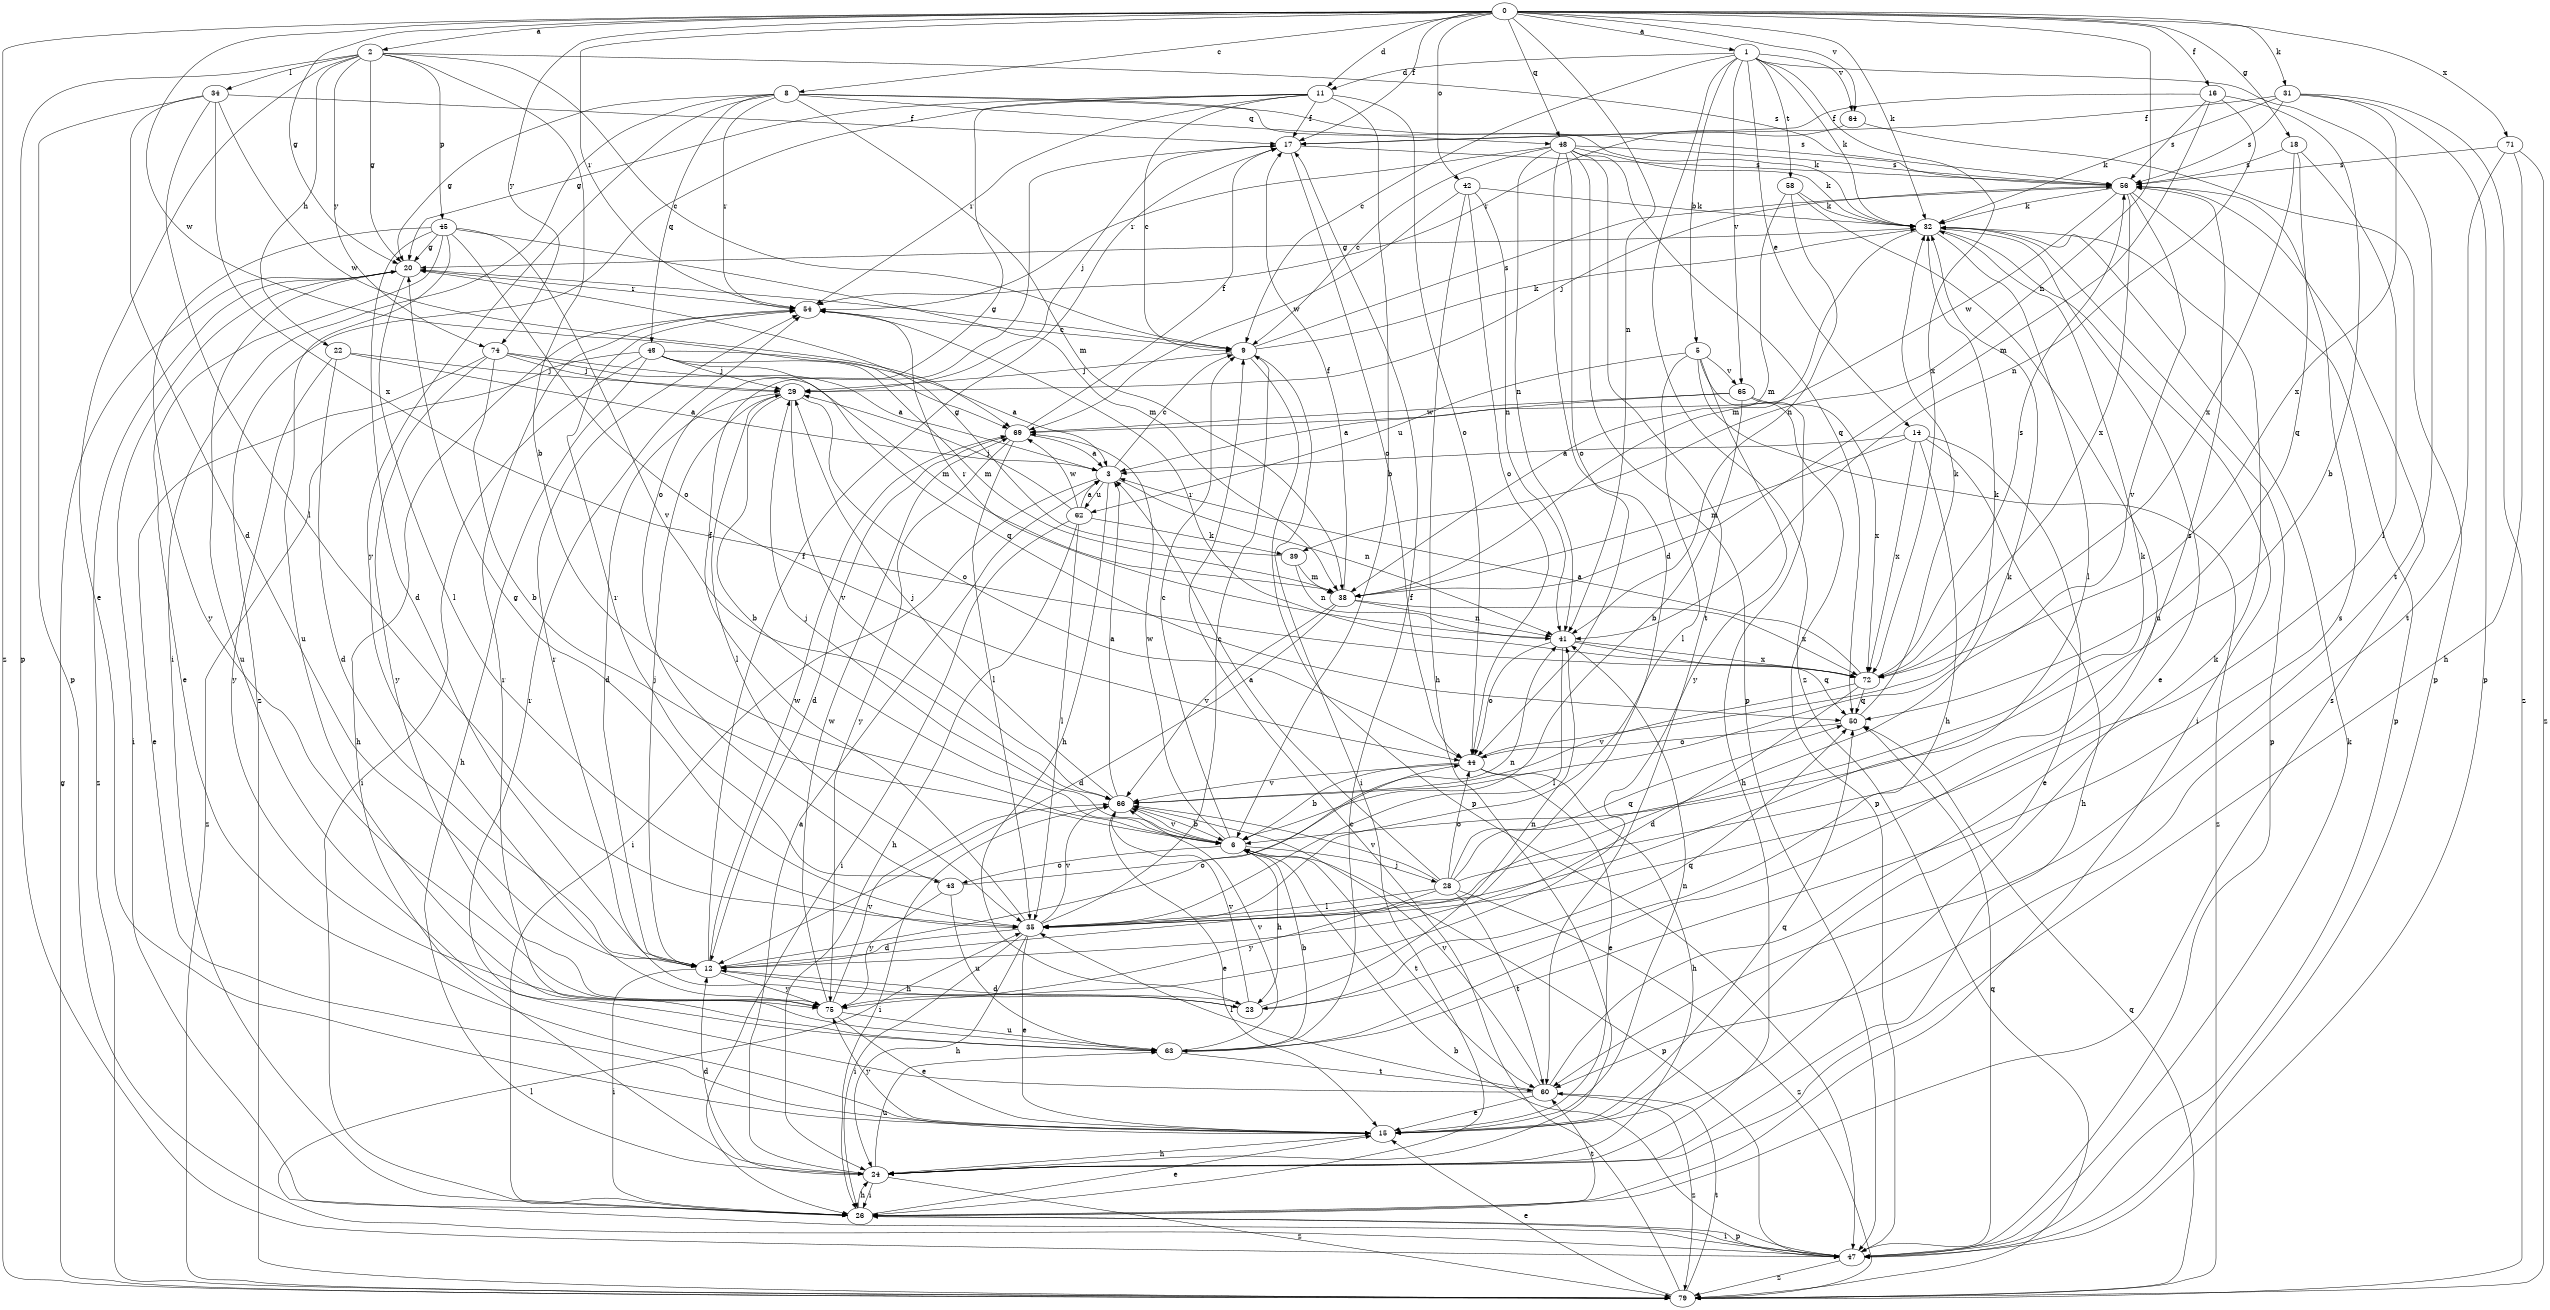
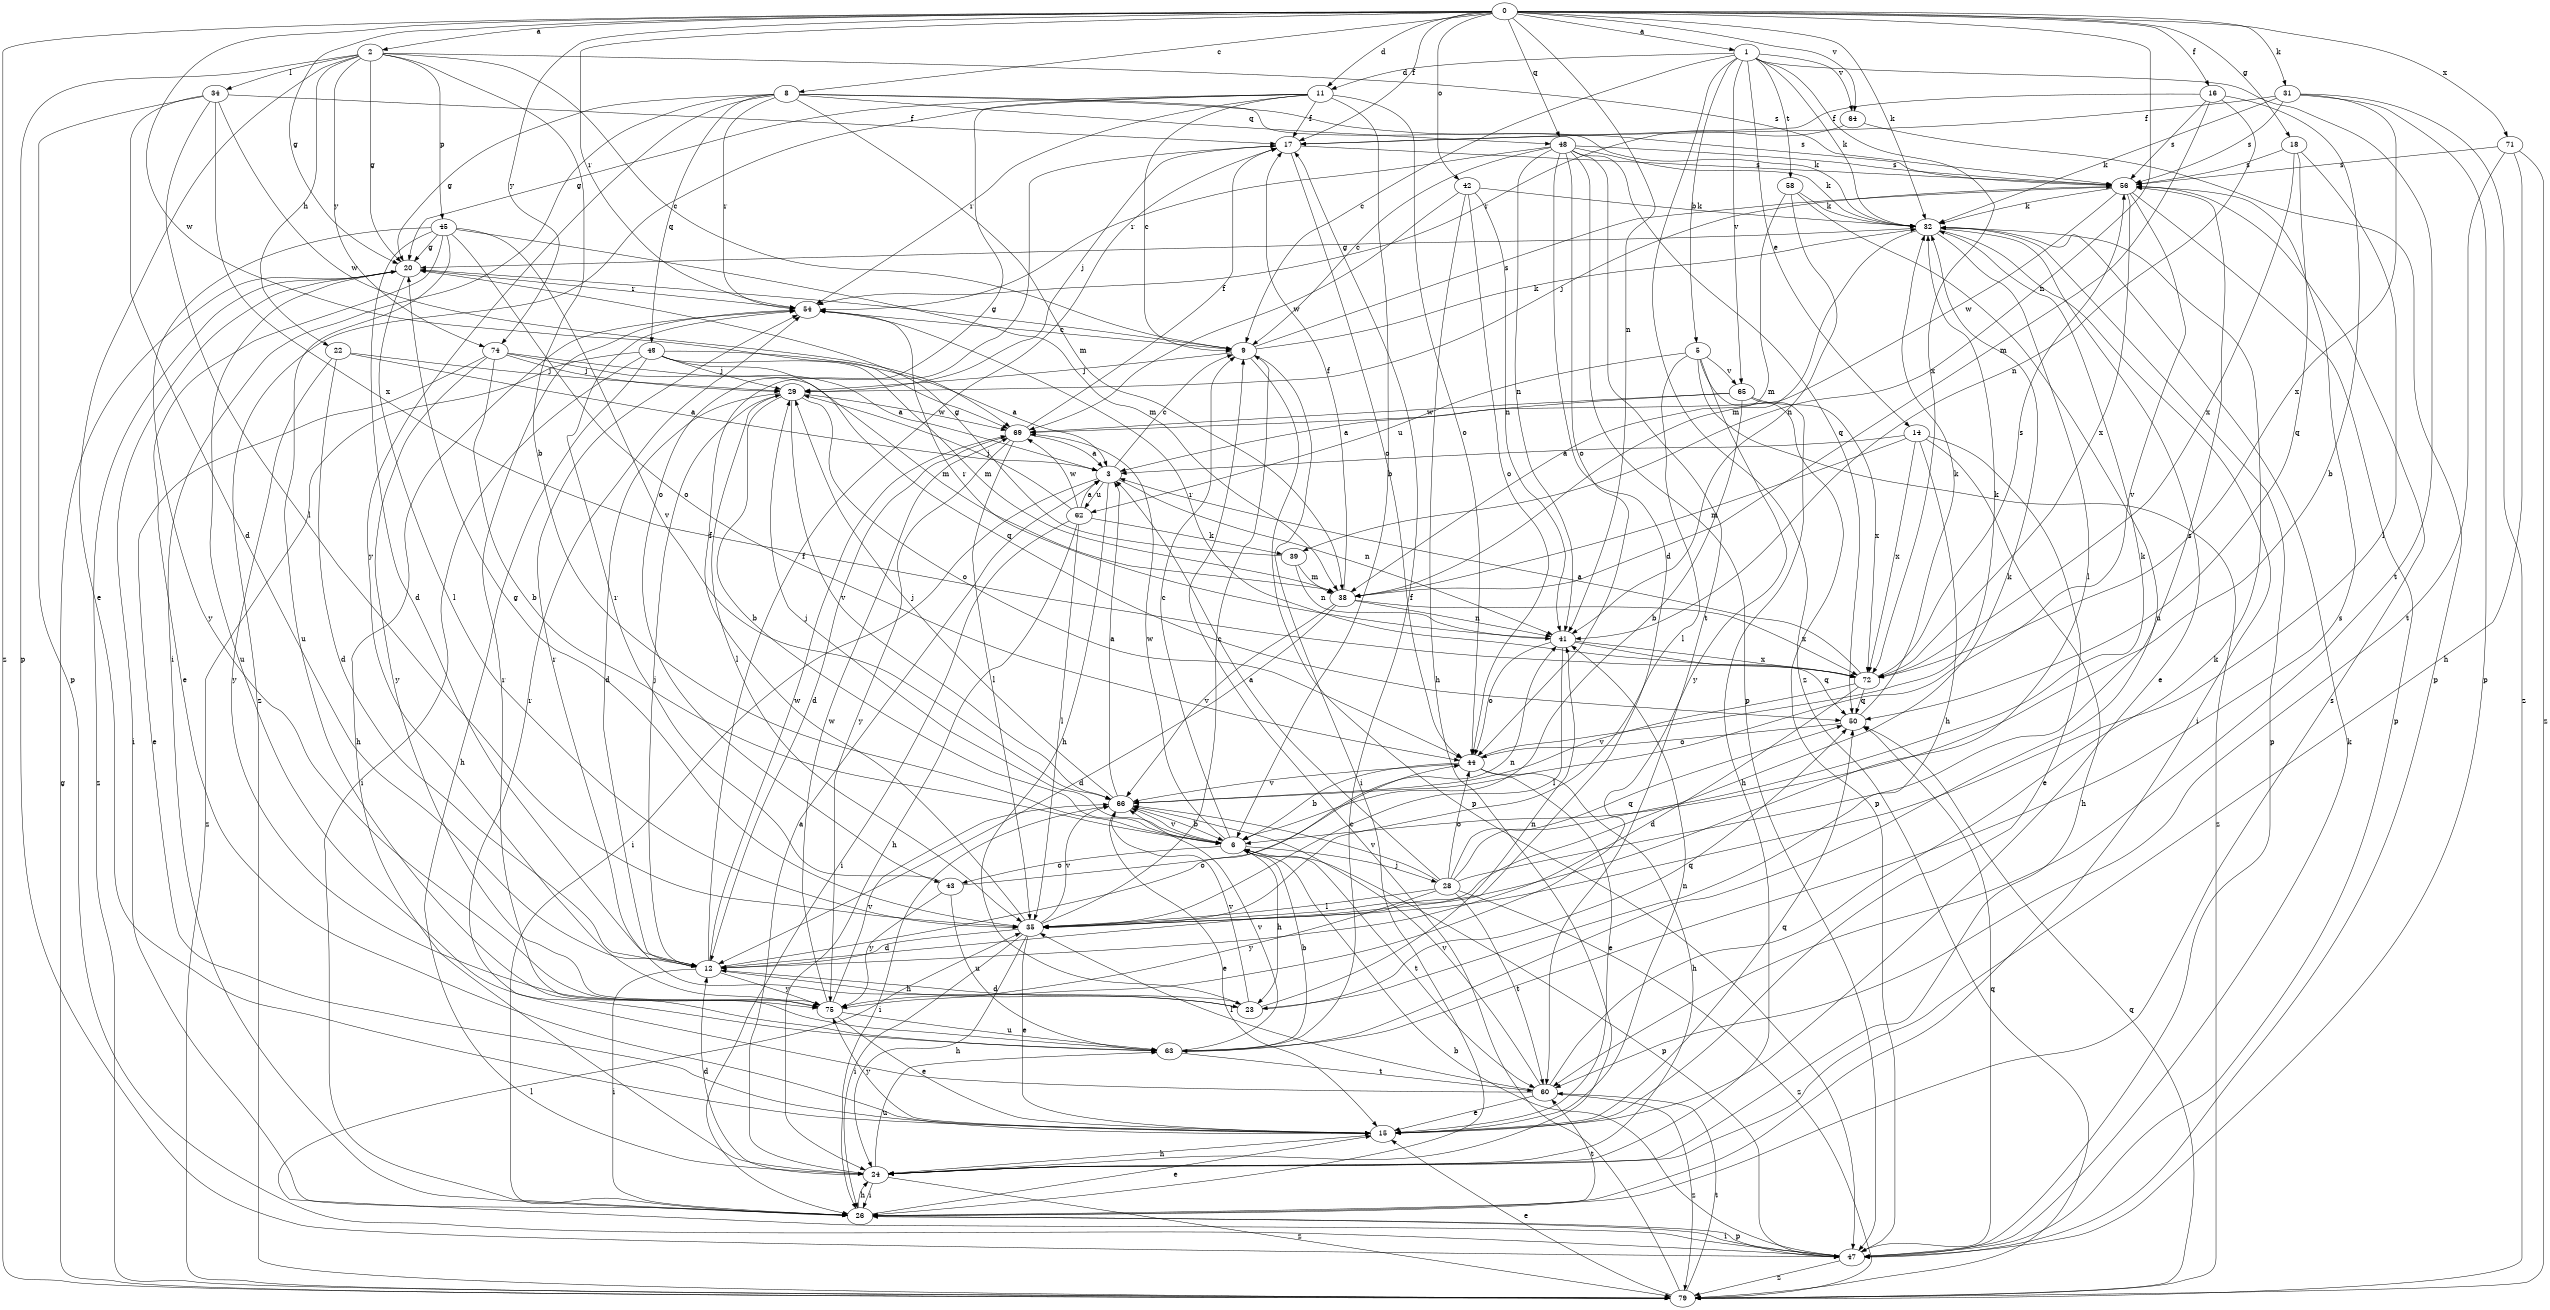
none -> (903, 409)
